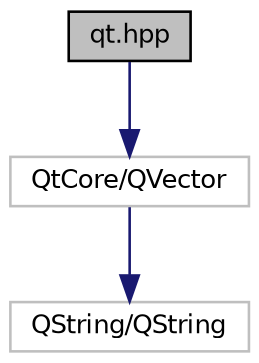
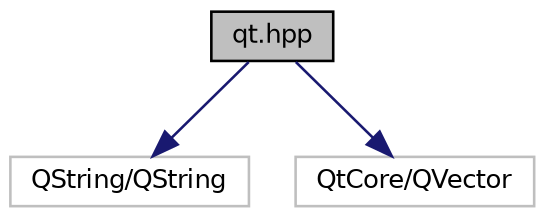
(130, 241) -> (210, 100)
